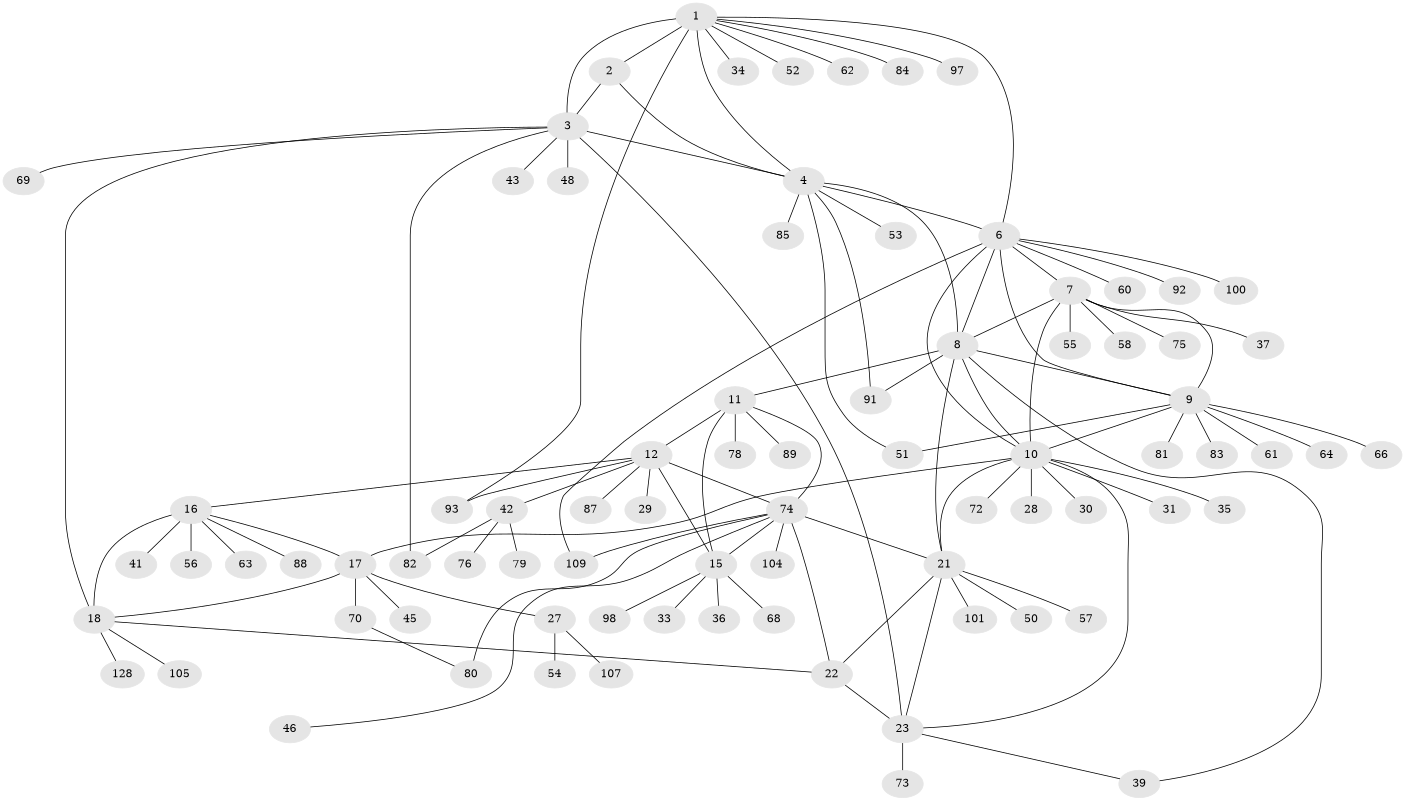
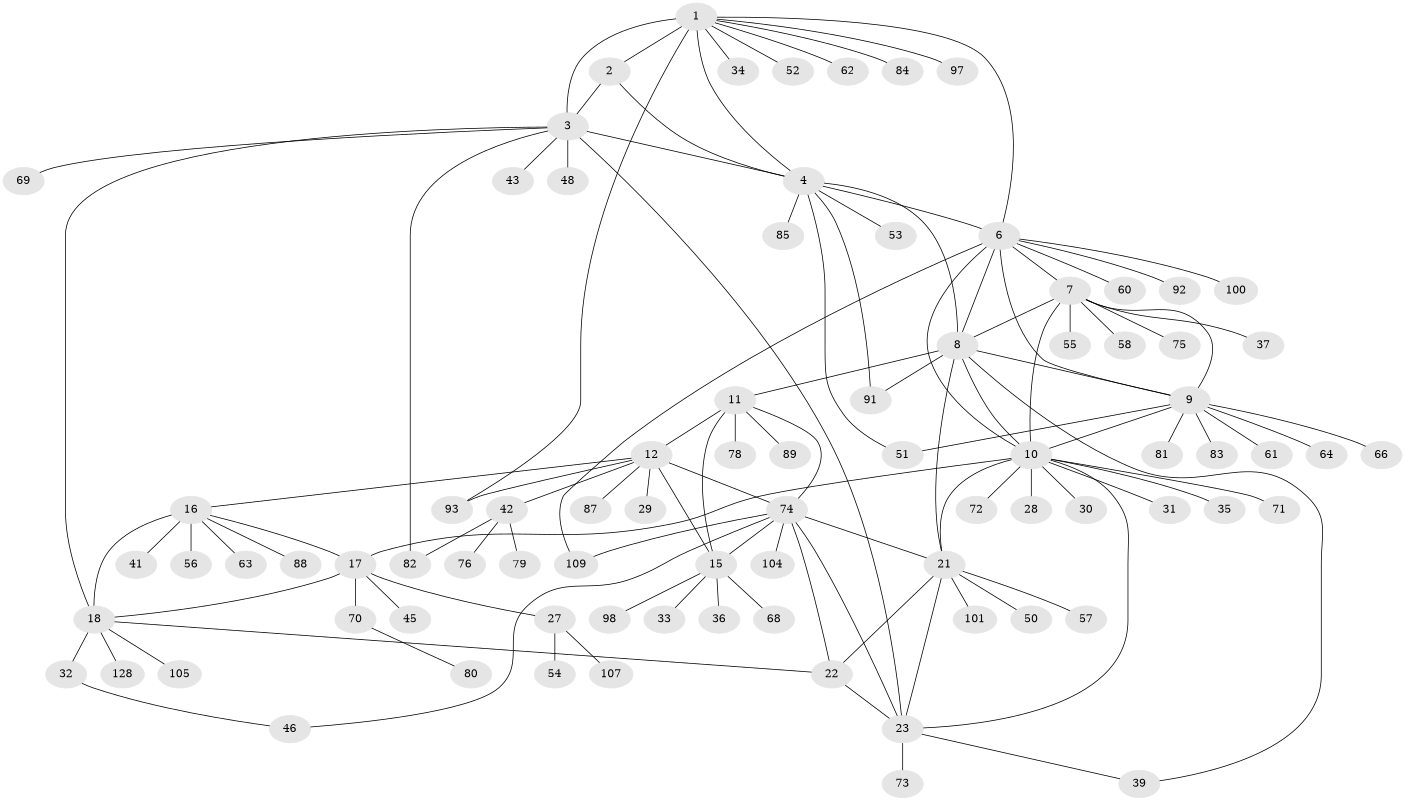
none -> (1279, 510)
(608, 577) -> (851, 617)
none -> (66, 674)
